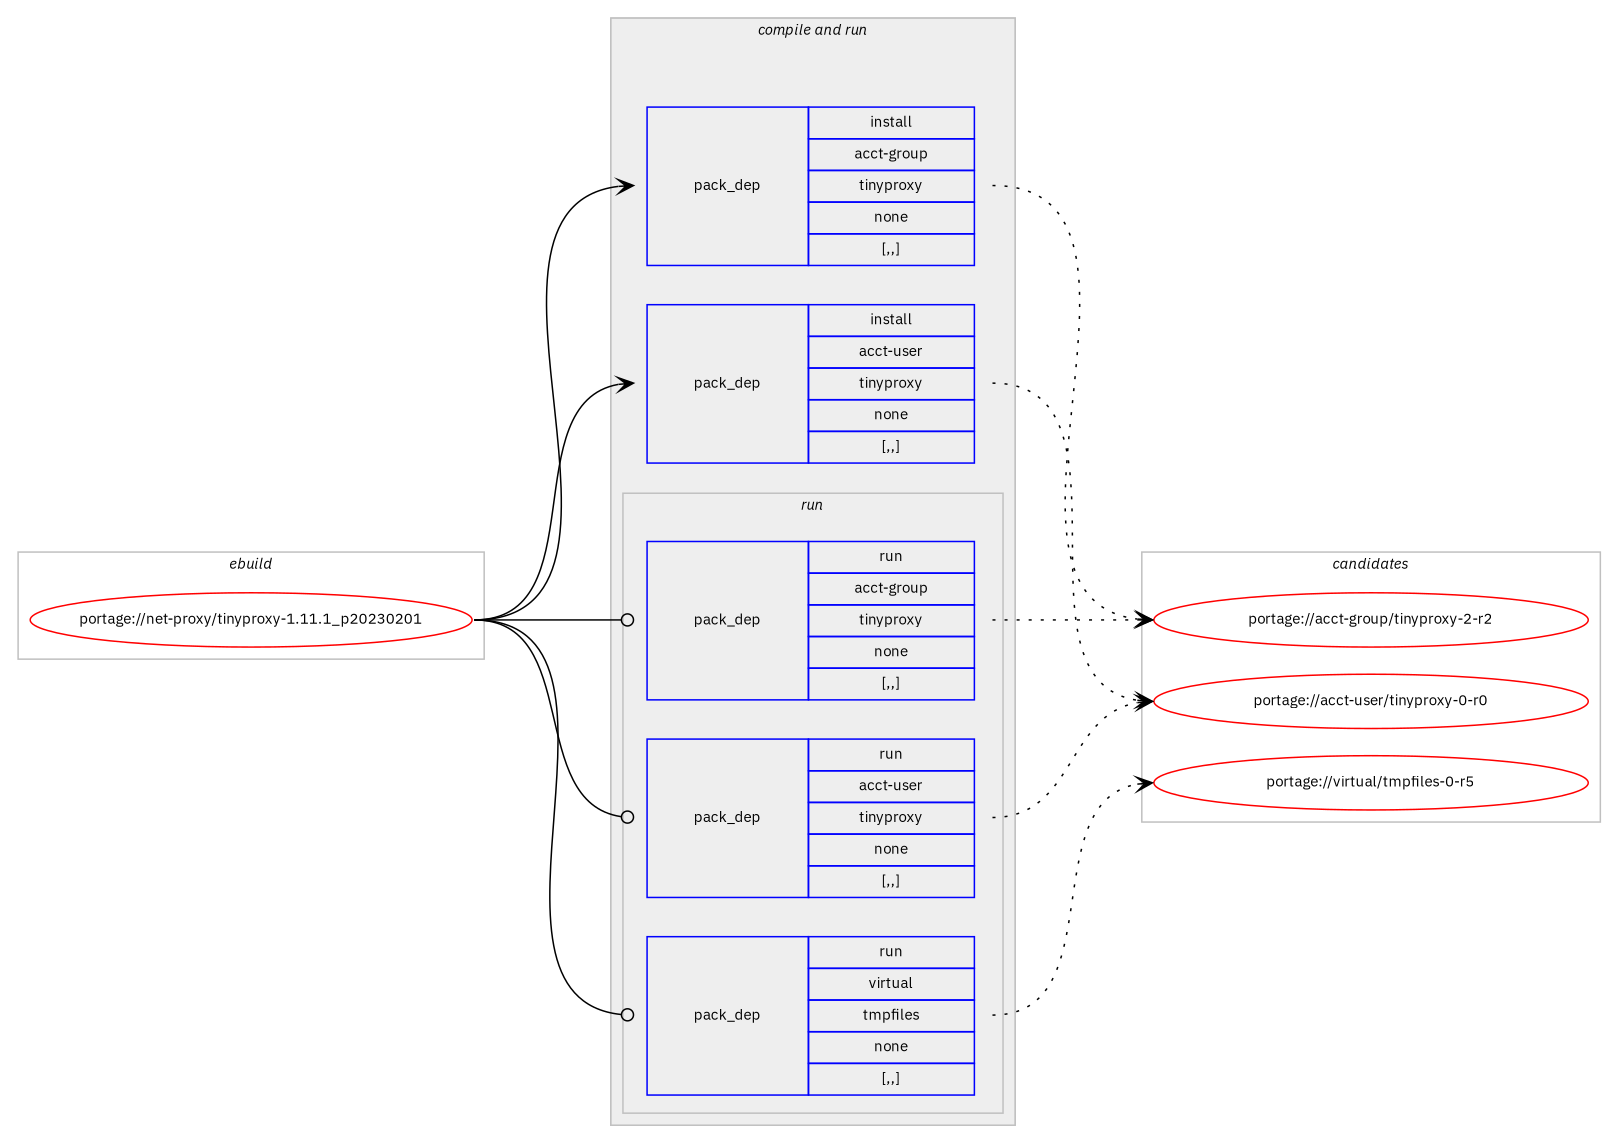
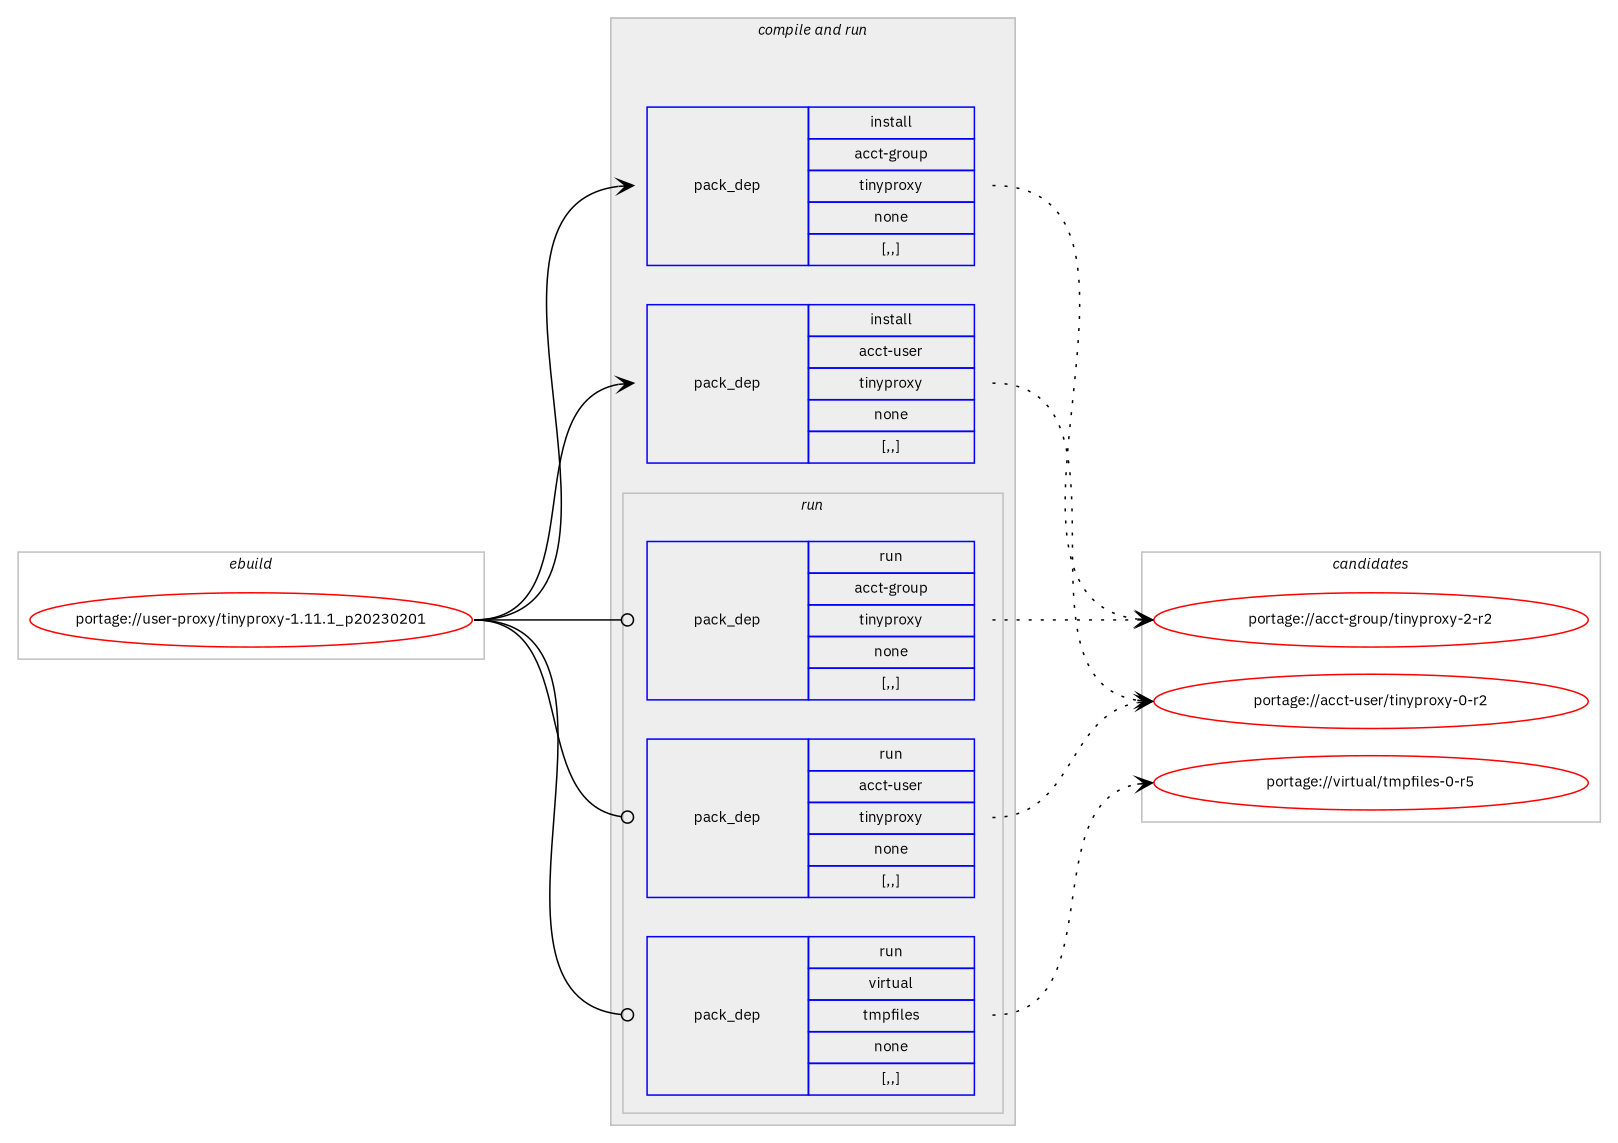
(251, 620) -> (251, 620)
(1371, 701) -> (1371, 701)
